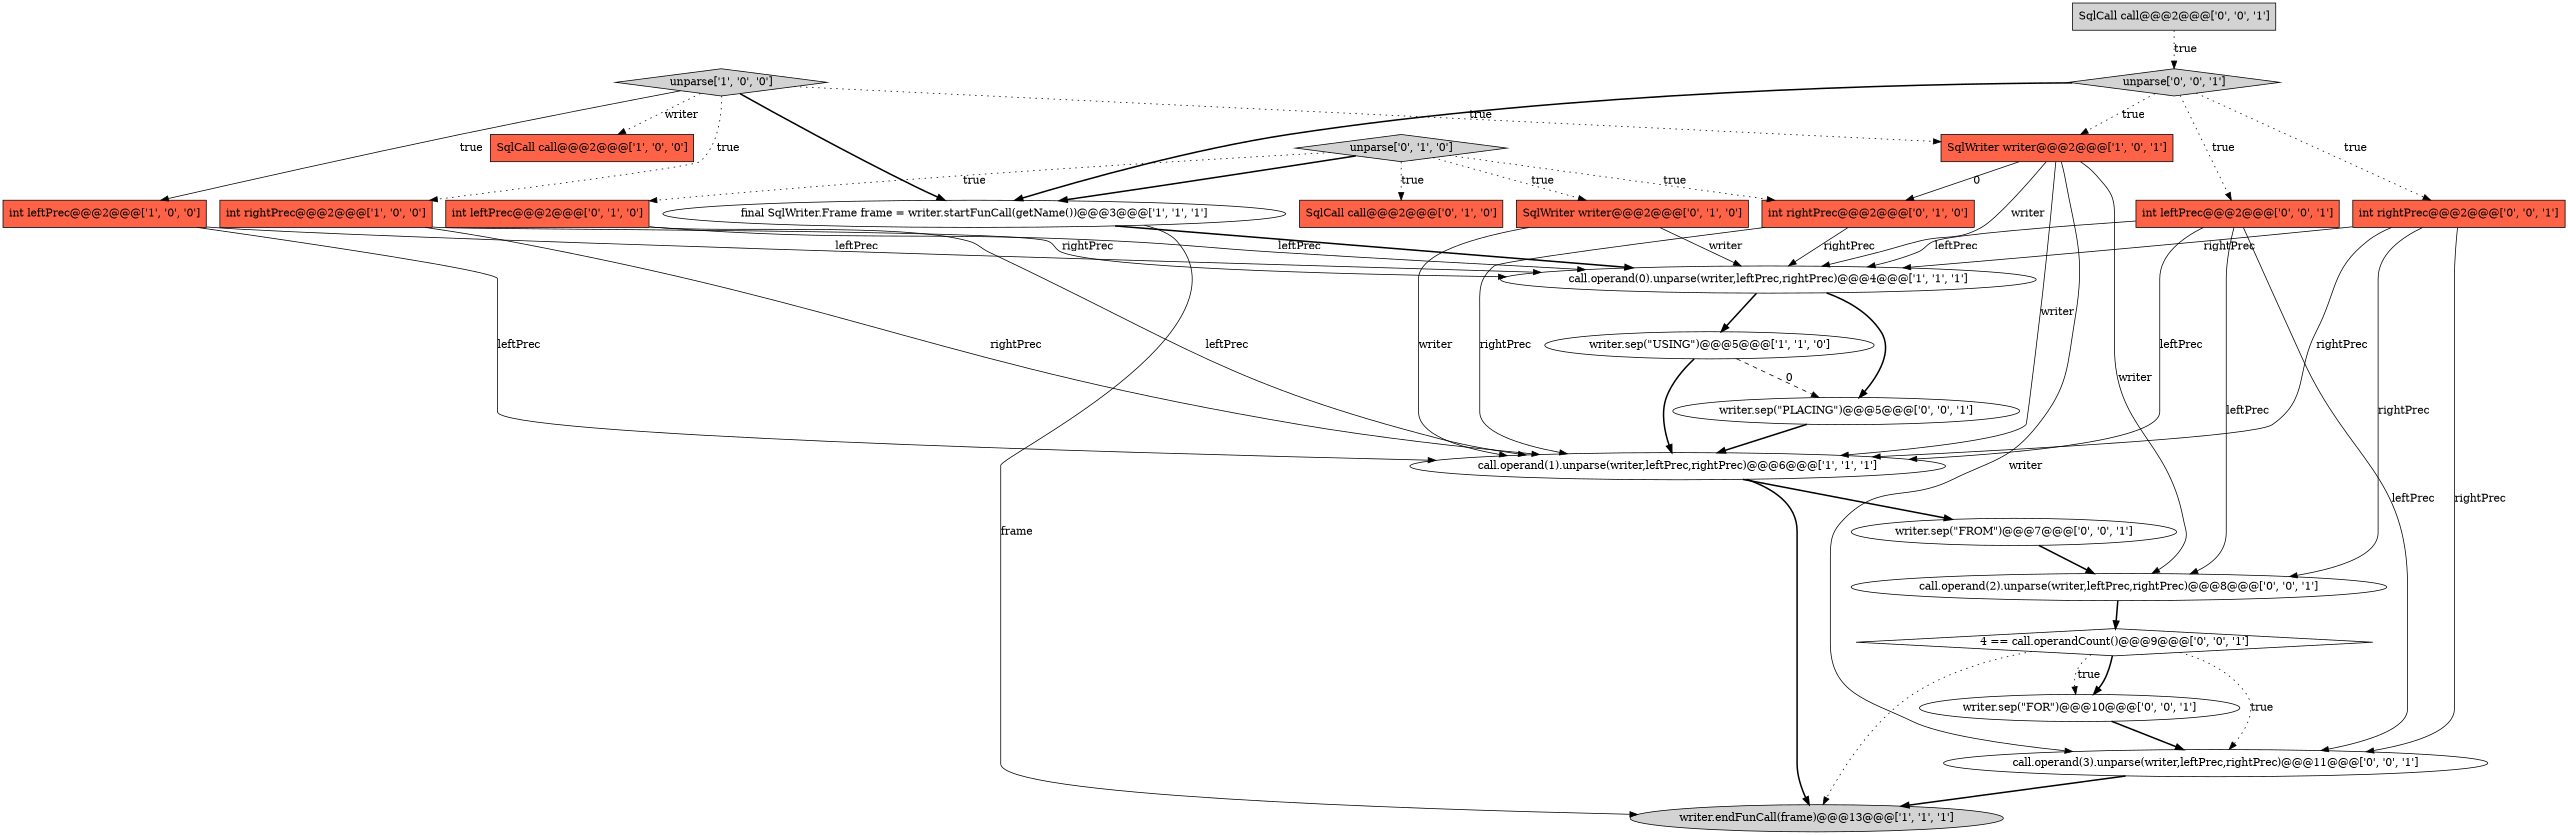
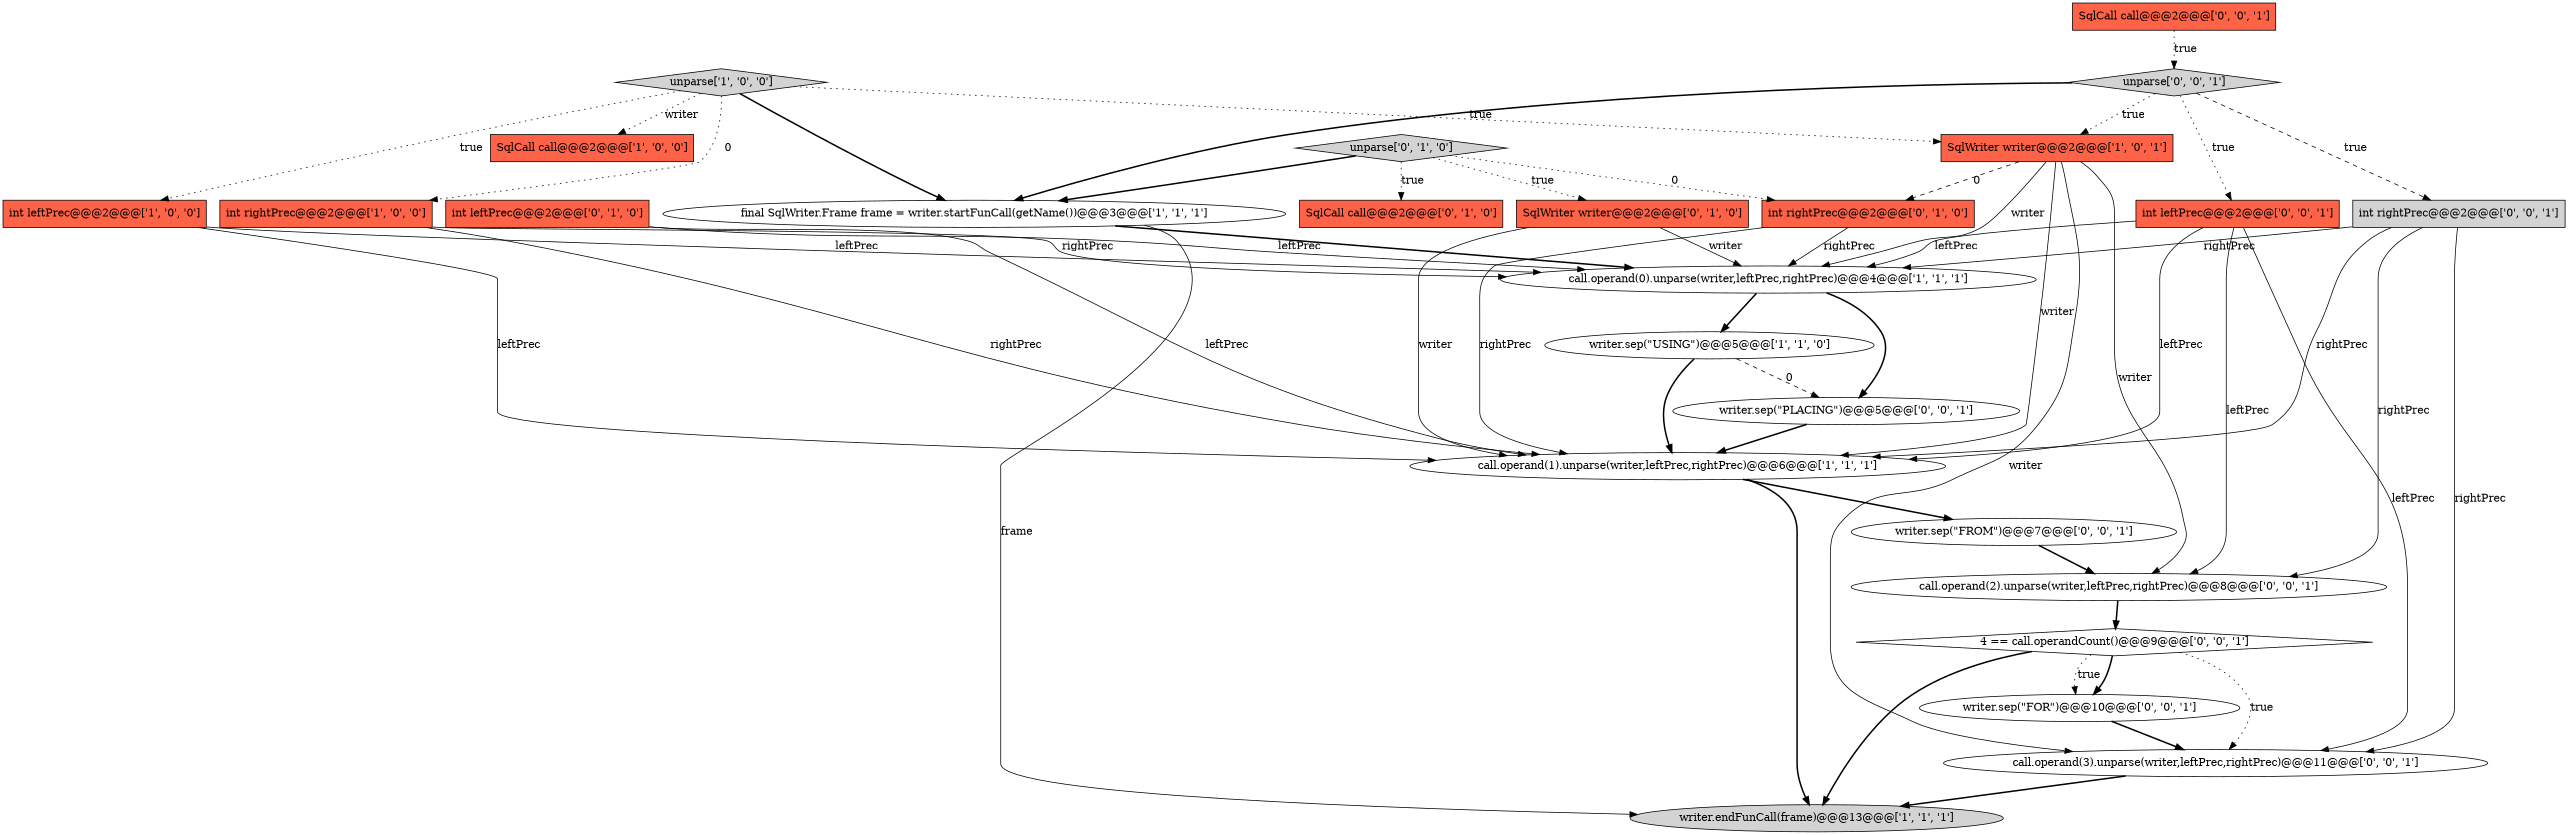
(2174, 17) -> (2174, 17)
(424, 142) -> (424, 142)
(2310, 145) -> (2310, 145)
(728, 148) -> (728, 148)
(993, 173) -> none
(1966, 180) -> (1966, 180)
(1675, 181) -> (1675, 181)
(2459, 214) -> (2459, 214)
(1909, 697) -> (1909, 697)
